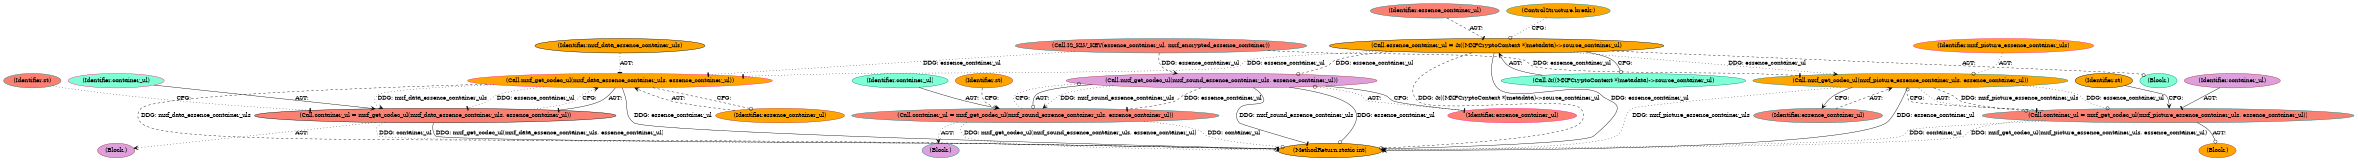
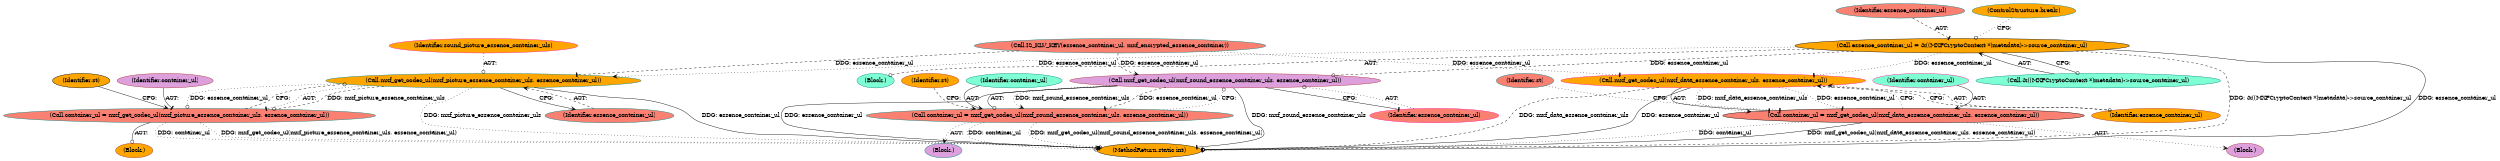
(620, 46) -> none
(2004, 46) -> (483, 46)
